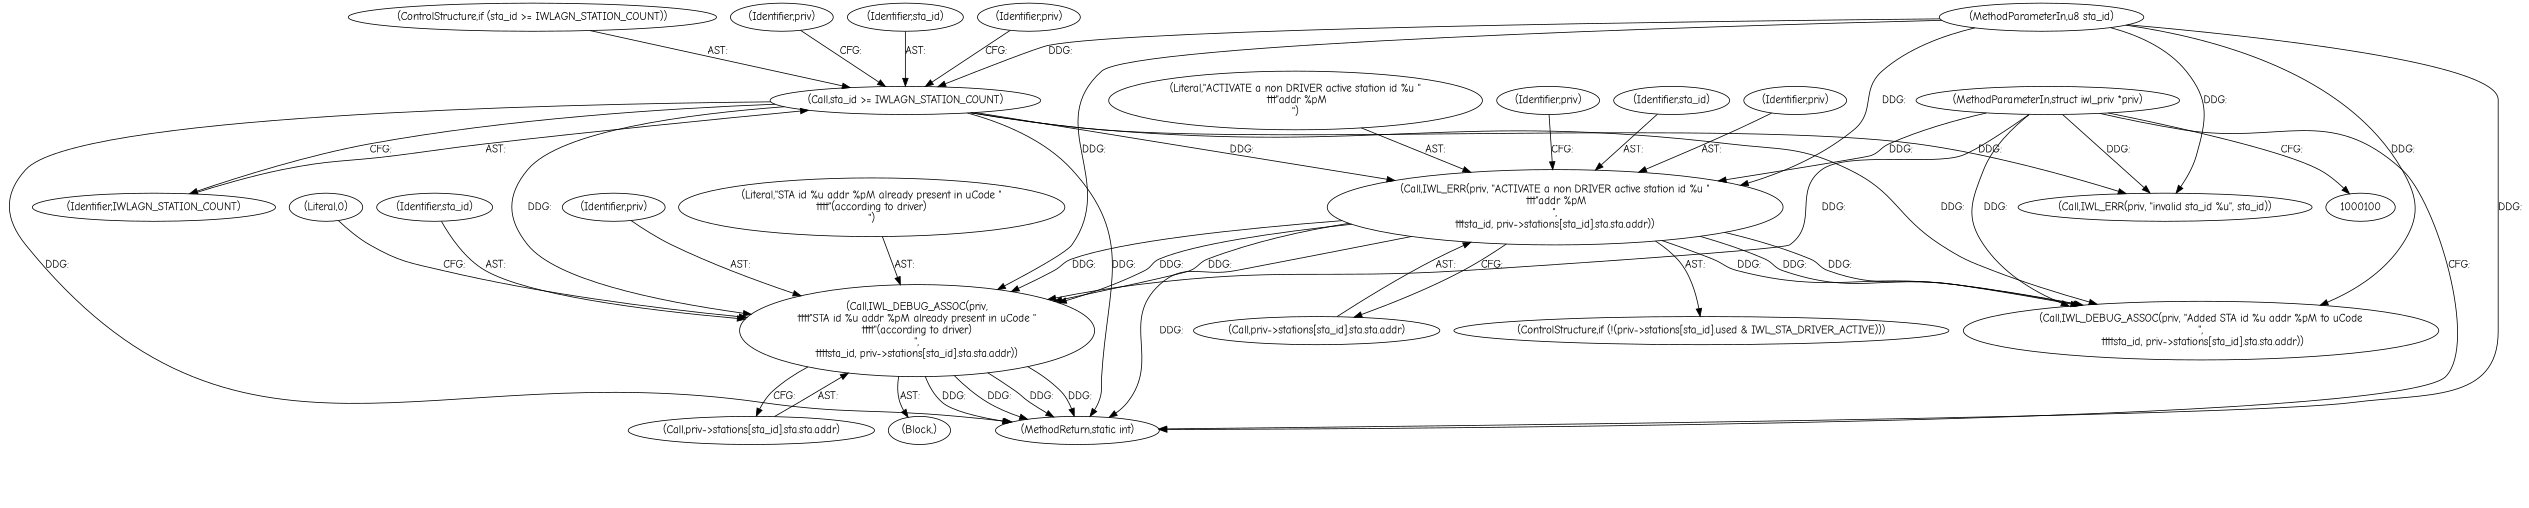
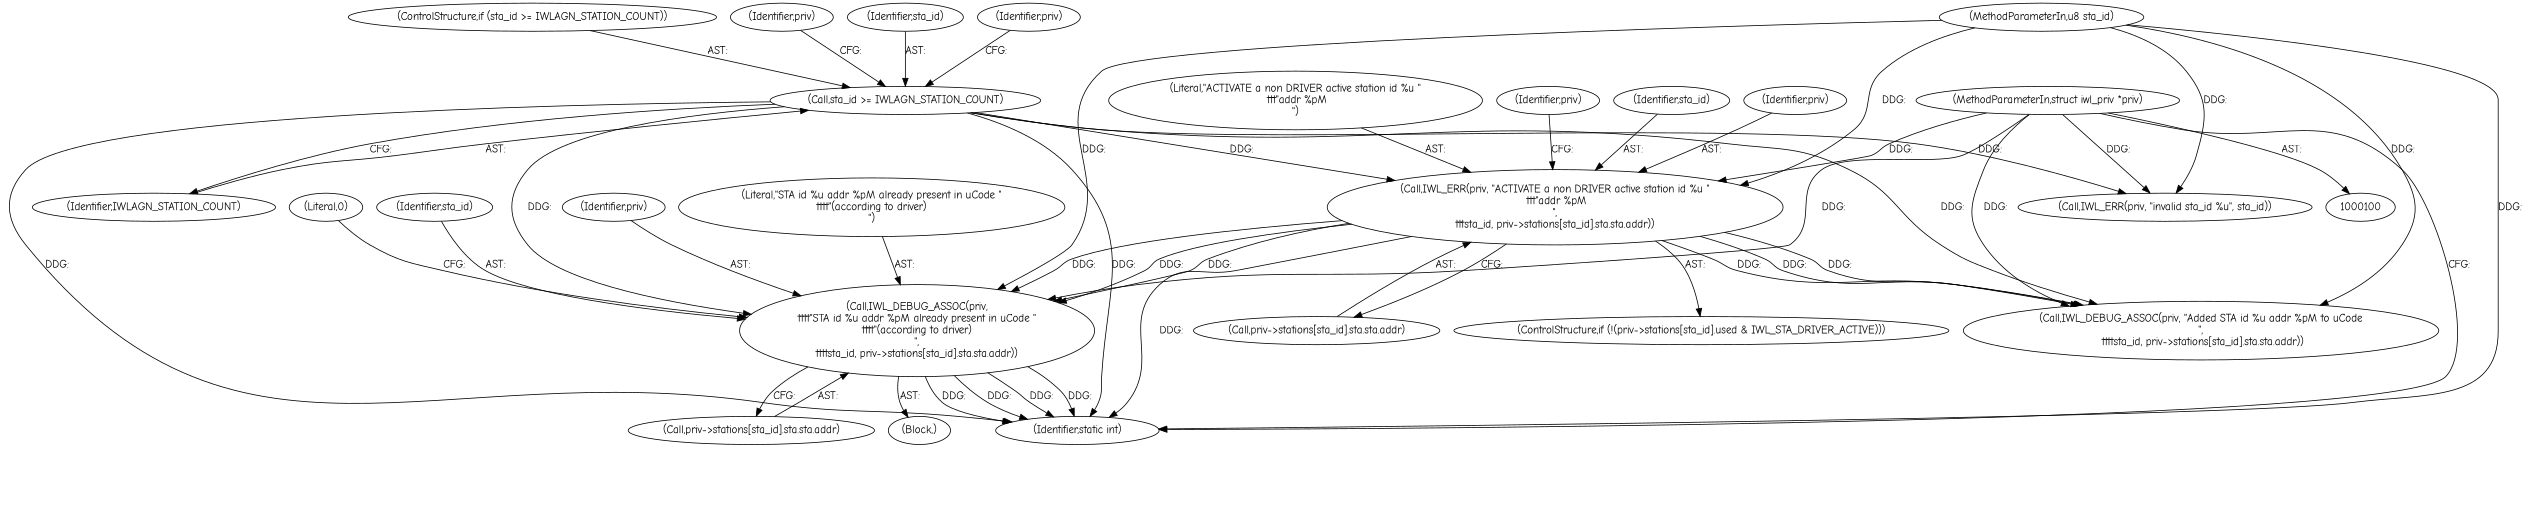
(1439, 27) -> none
(2294, 150) -> (2294, 150)
(1077, 430) -> (1077, 430)
